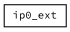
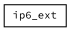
(35, 16) -> (35, 16)
